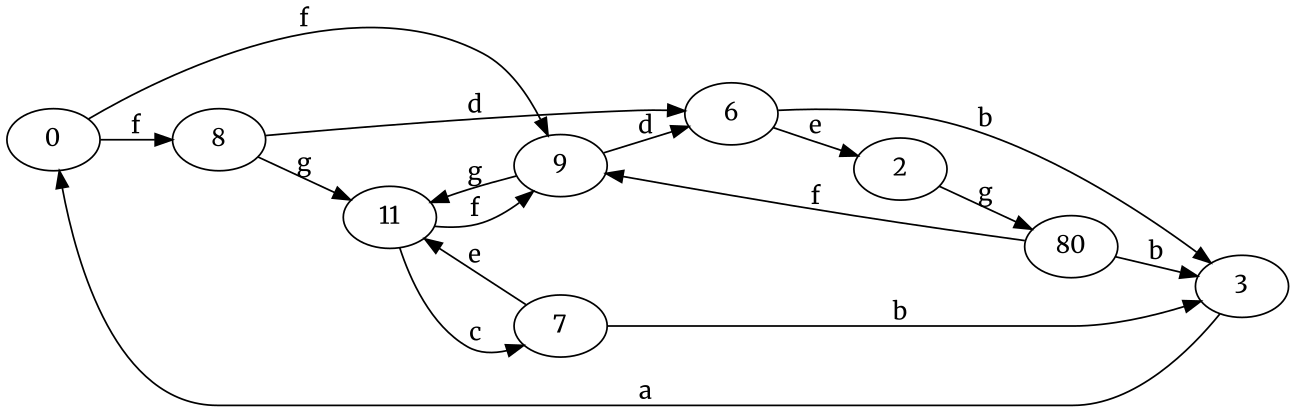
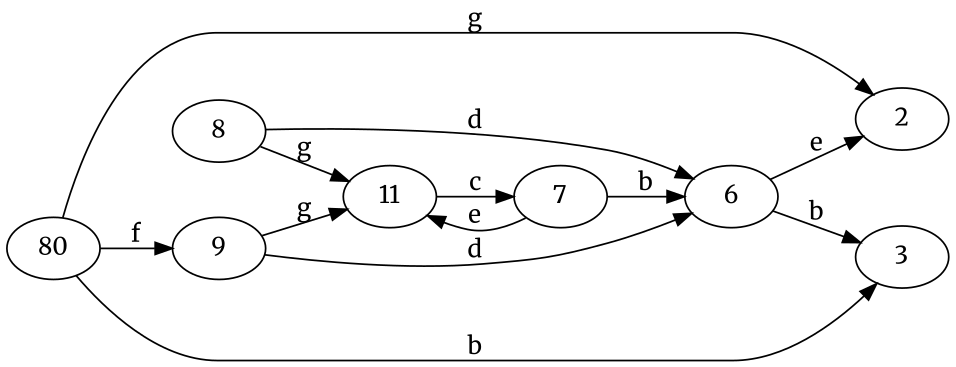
(53, 140) -> none
(978, 204) -> (416, 33)
(480, 224) -> none
(897, 326) -> (637, 197)
